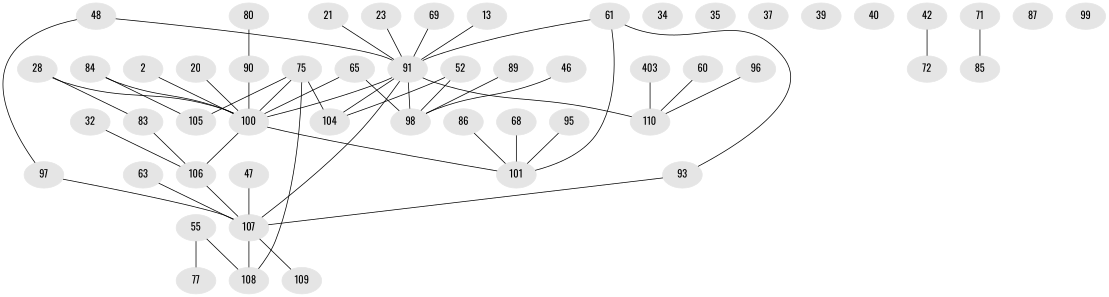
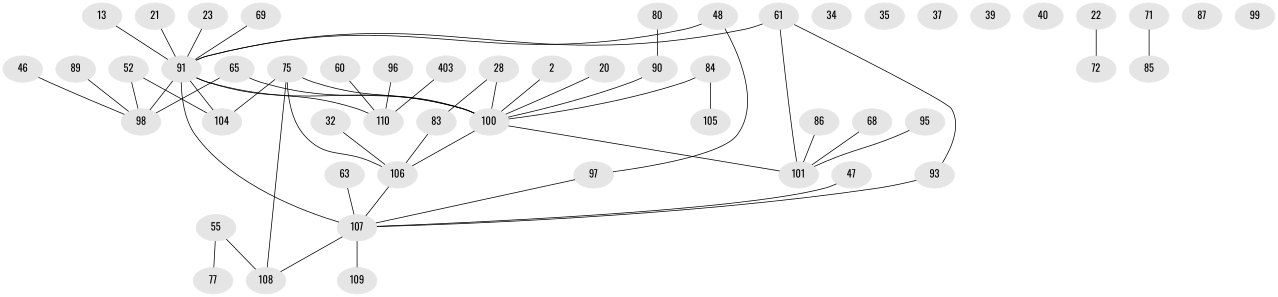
(927, 16) -> (1096, 16)
(255, 93) -> (315, 145)
